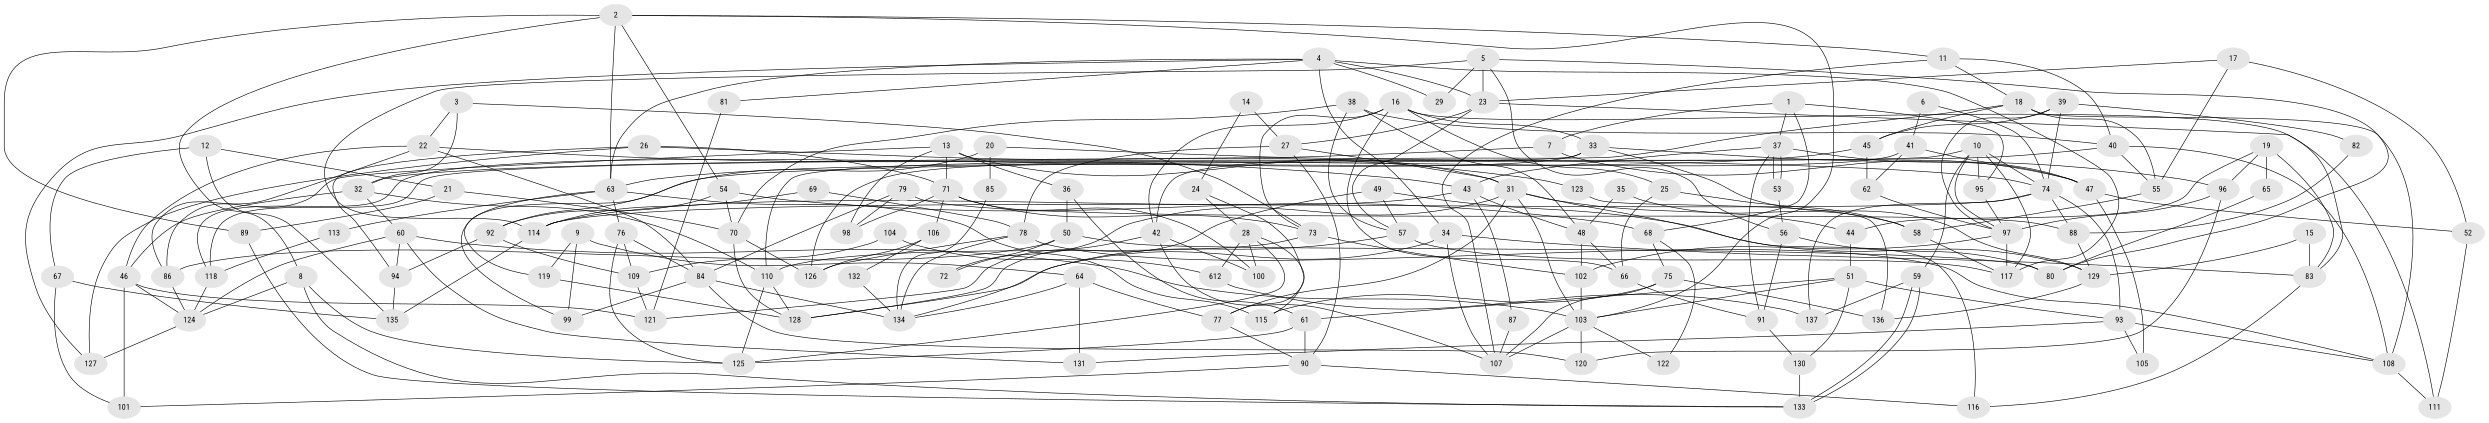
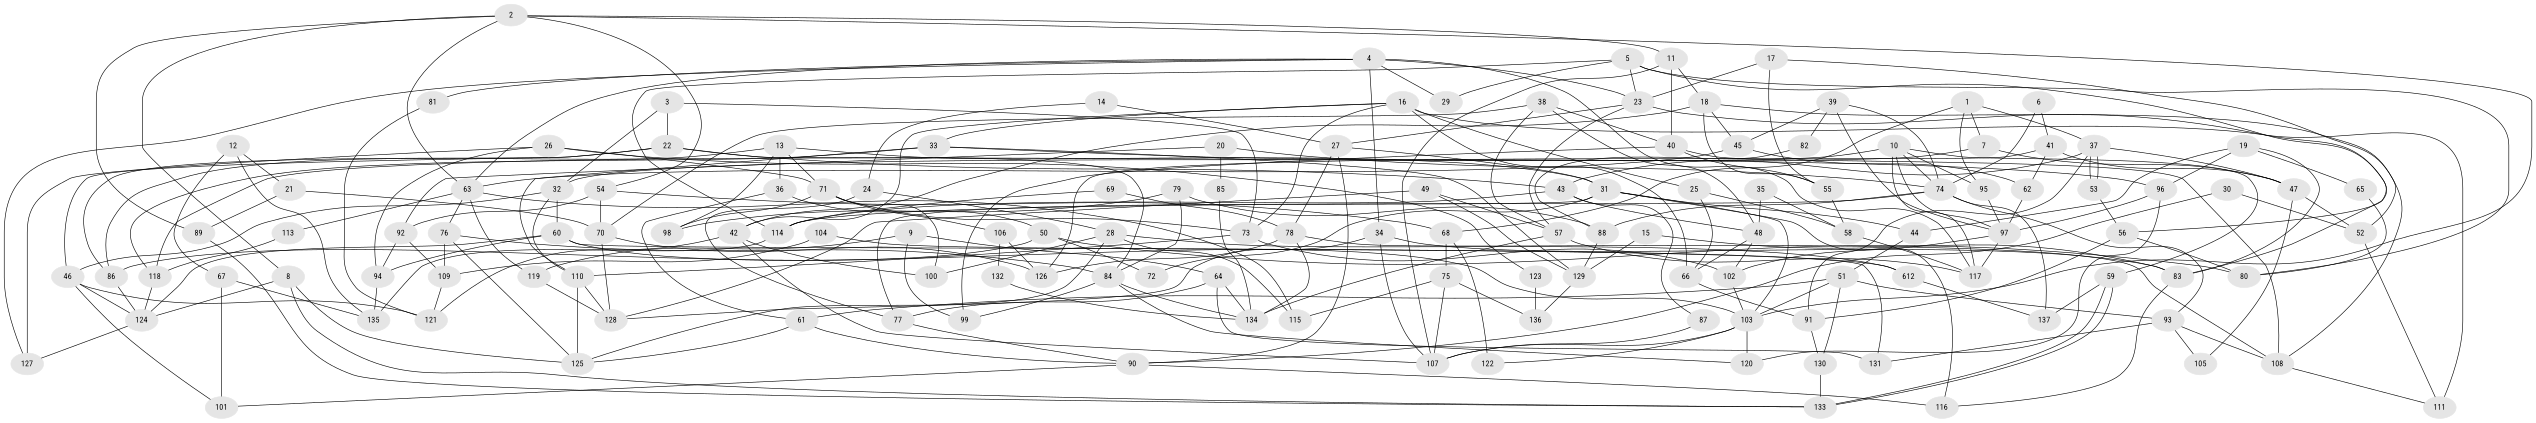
none -> (2227, 190)
